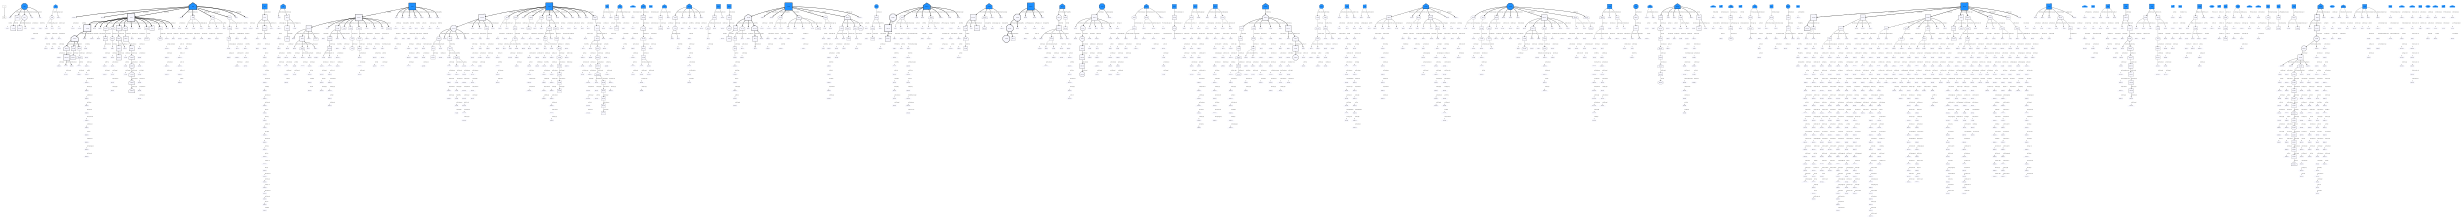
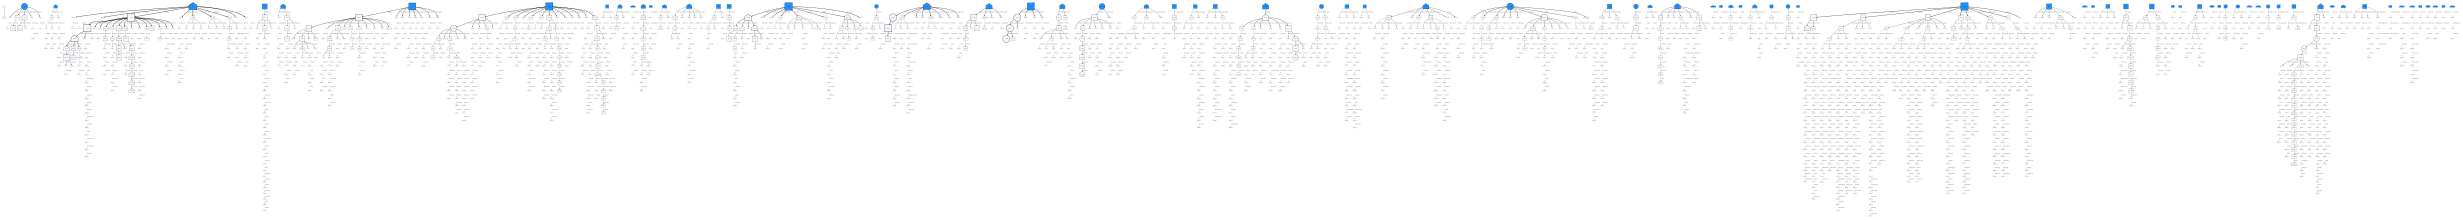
(1871, 173) -> none
